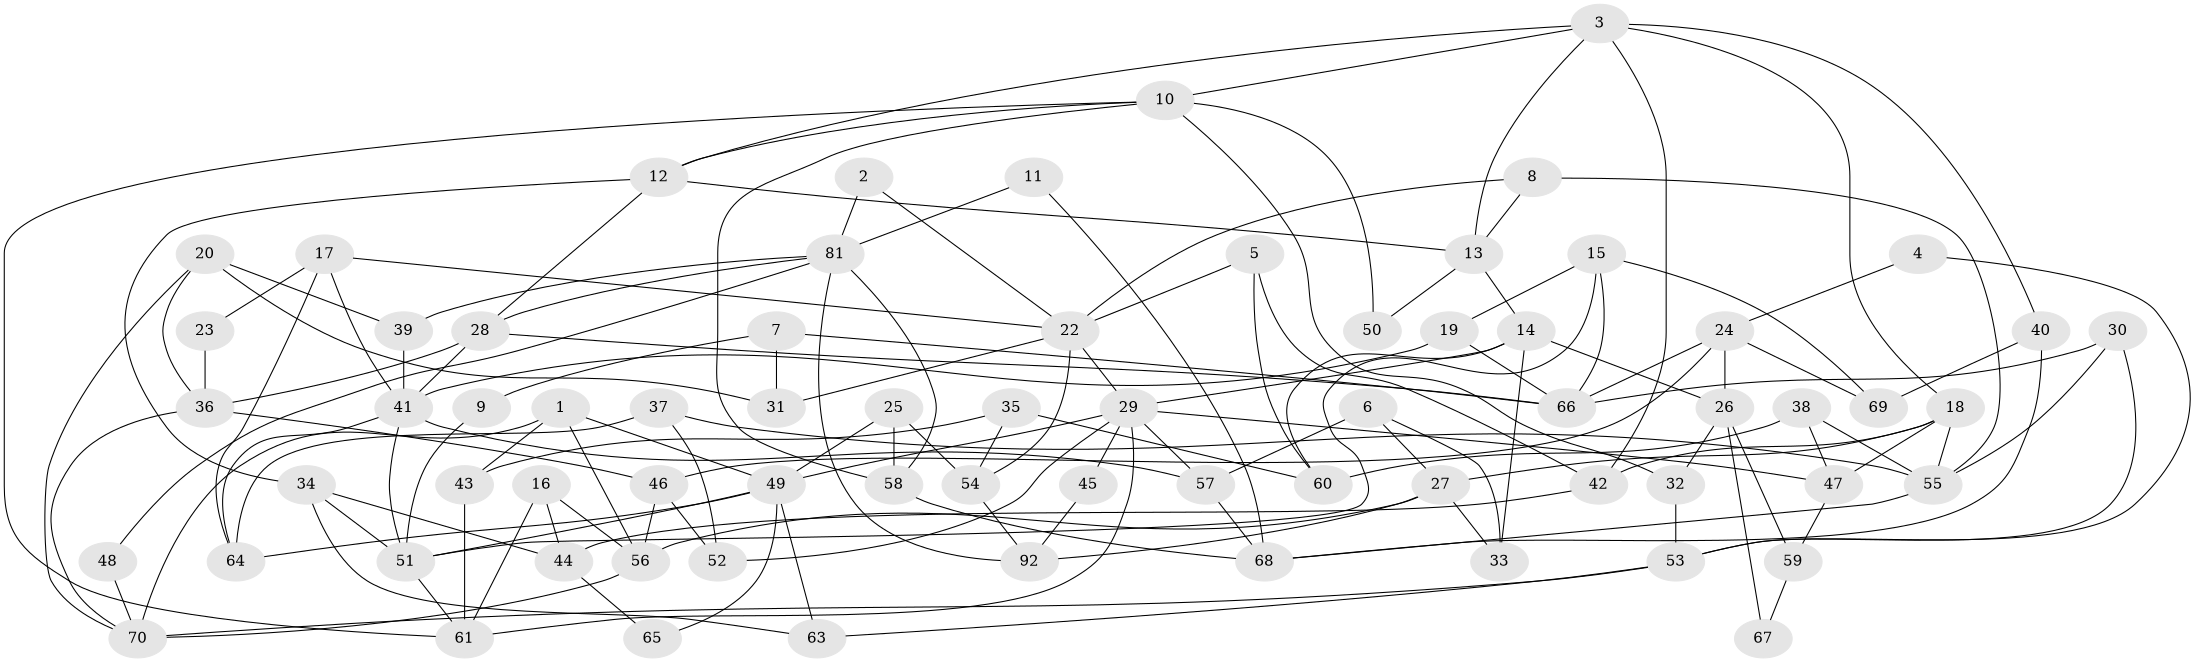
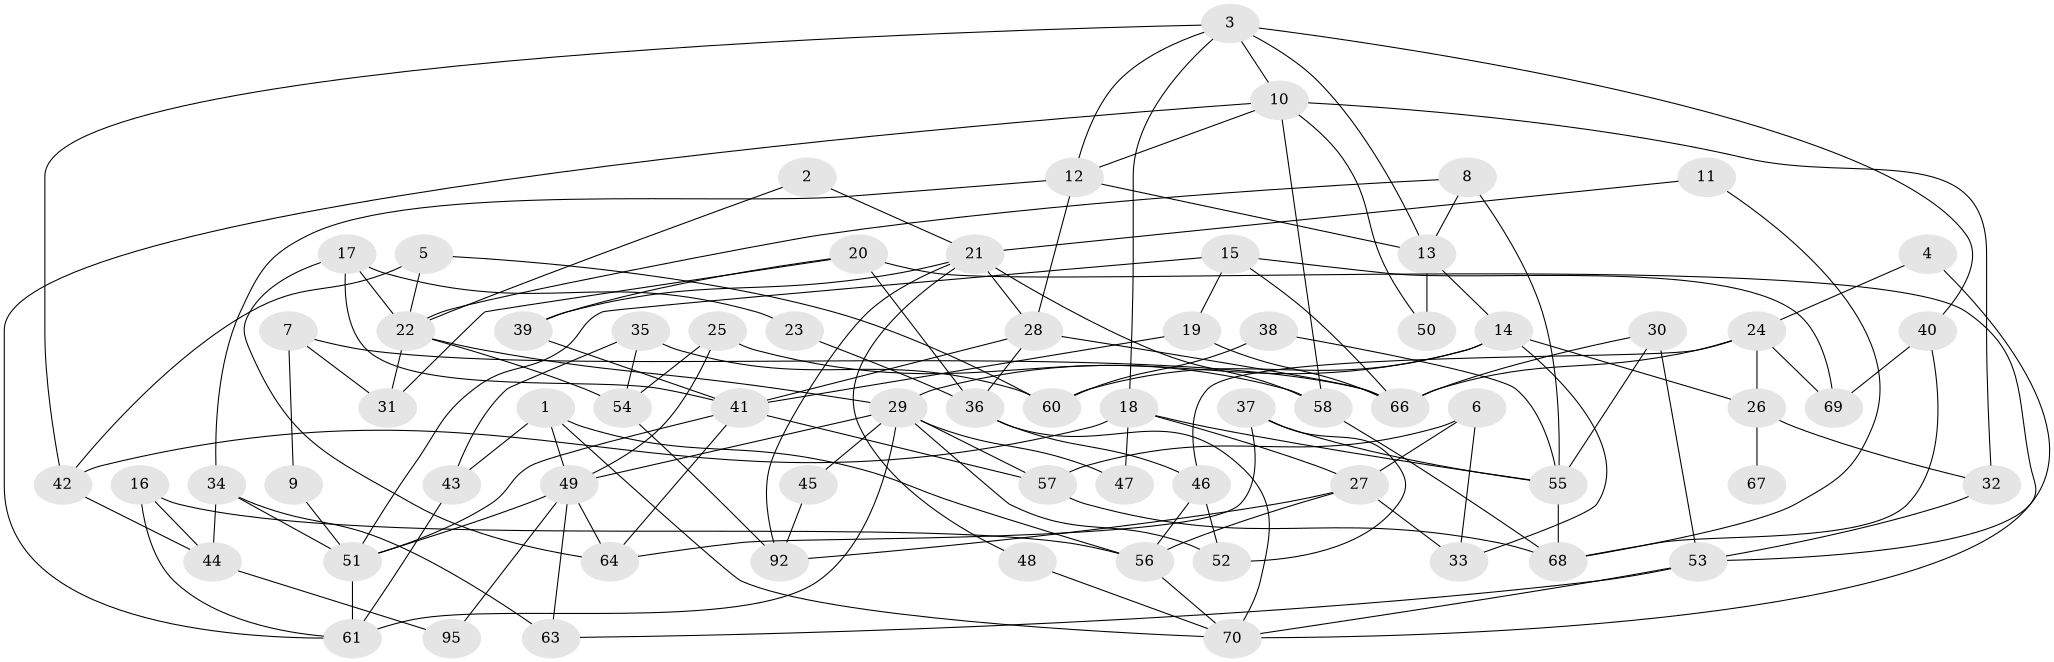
(835, 254) -> (975, 254)
(1814, 439) -> none
(1793, 562) -> none
(653, 639) -> (452, 639)
